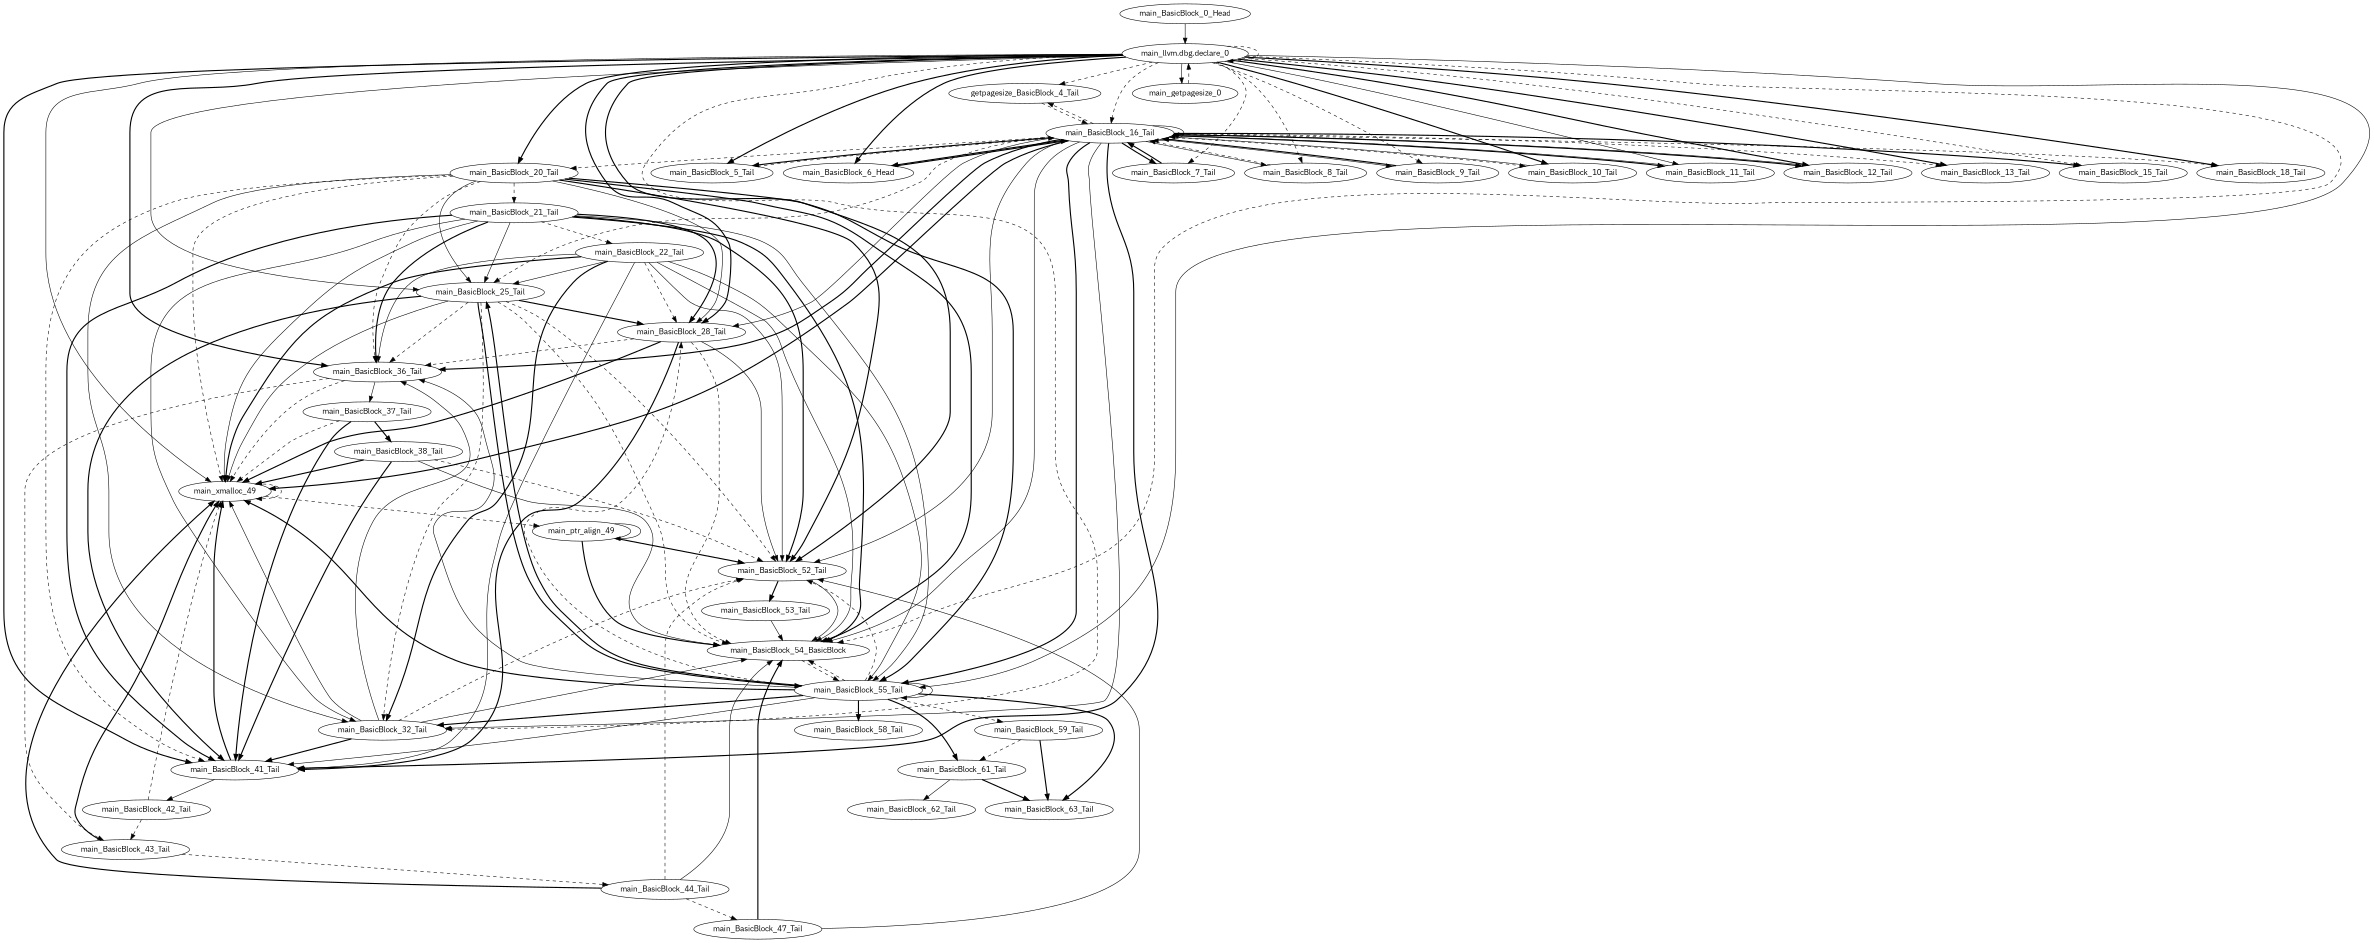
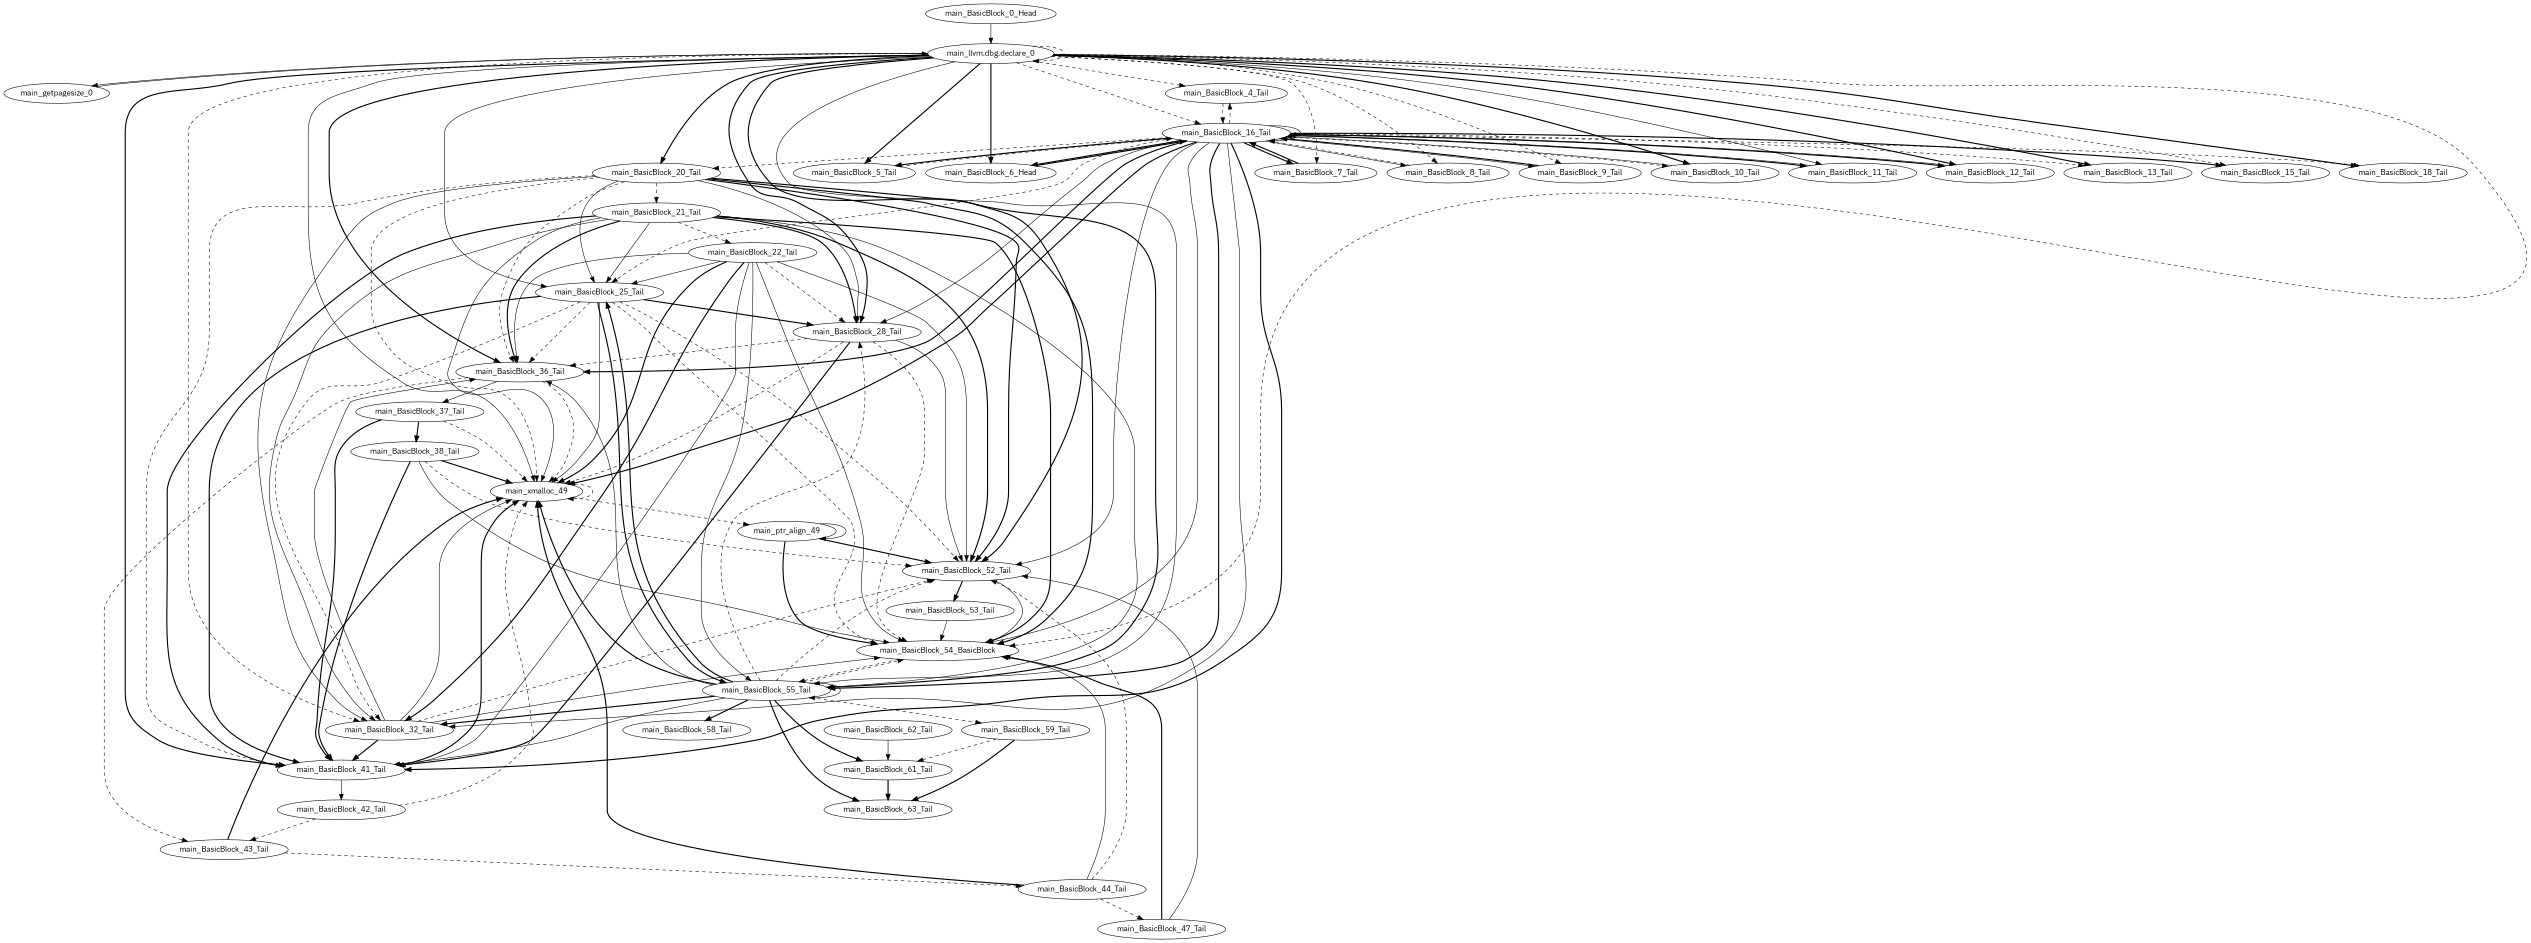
(1189, 76) -> (509, 60)
(1025, 93) -> (1226, 93)
(466, 413) -> (718, 417)
(939, 788) -> (888, 747)
